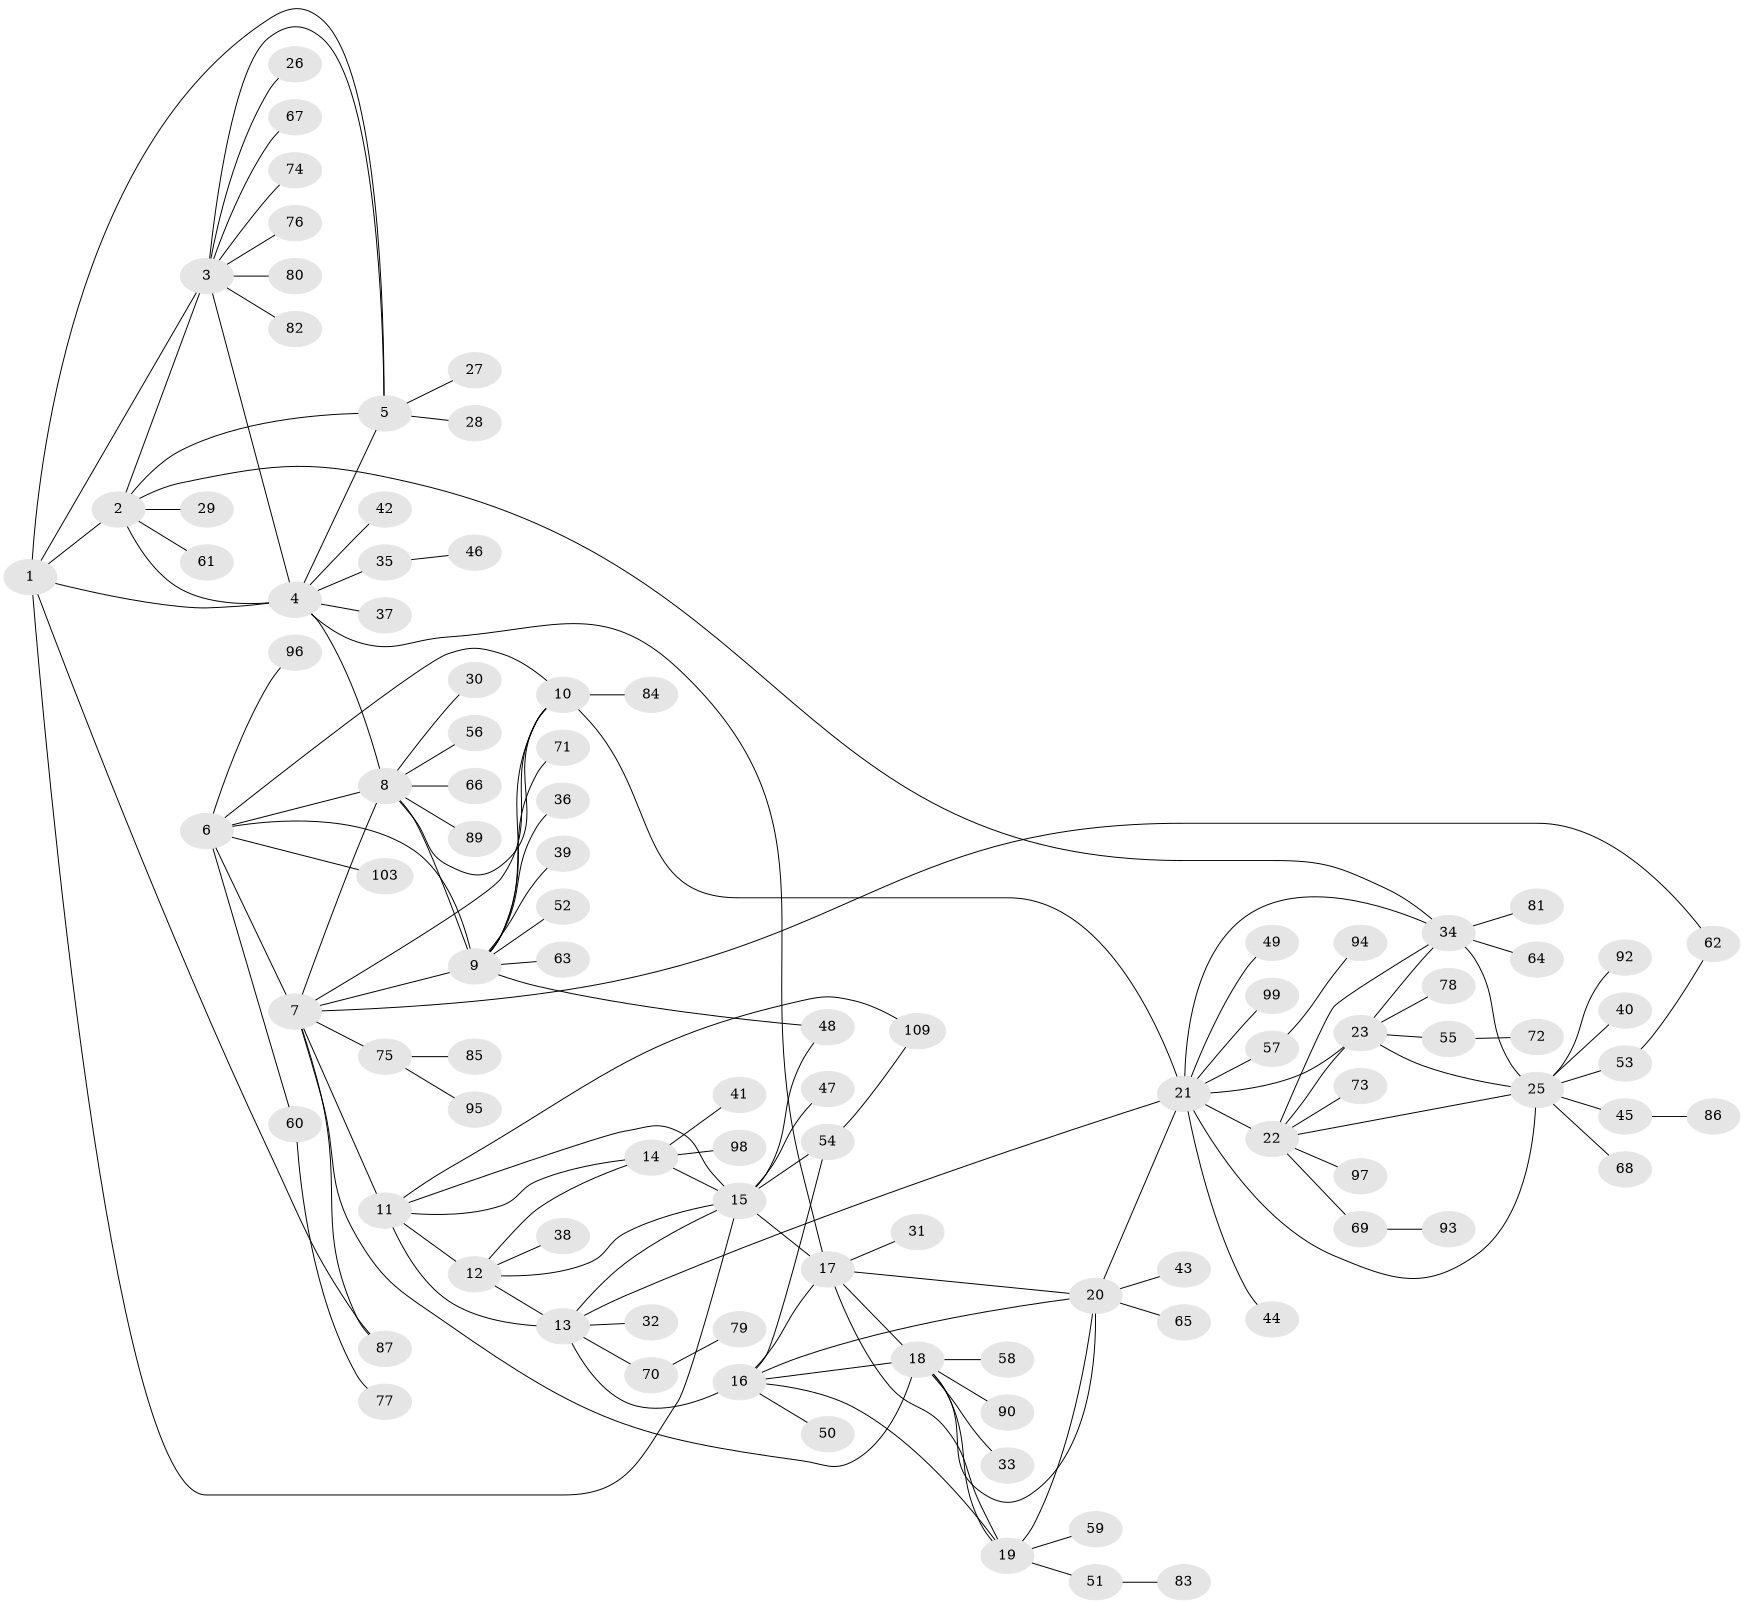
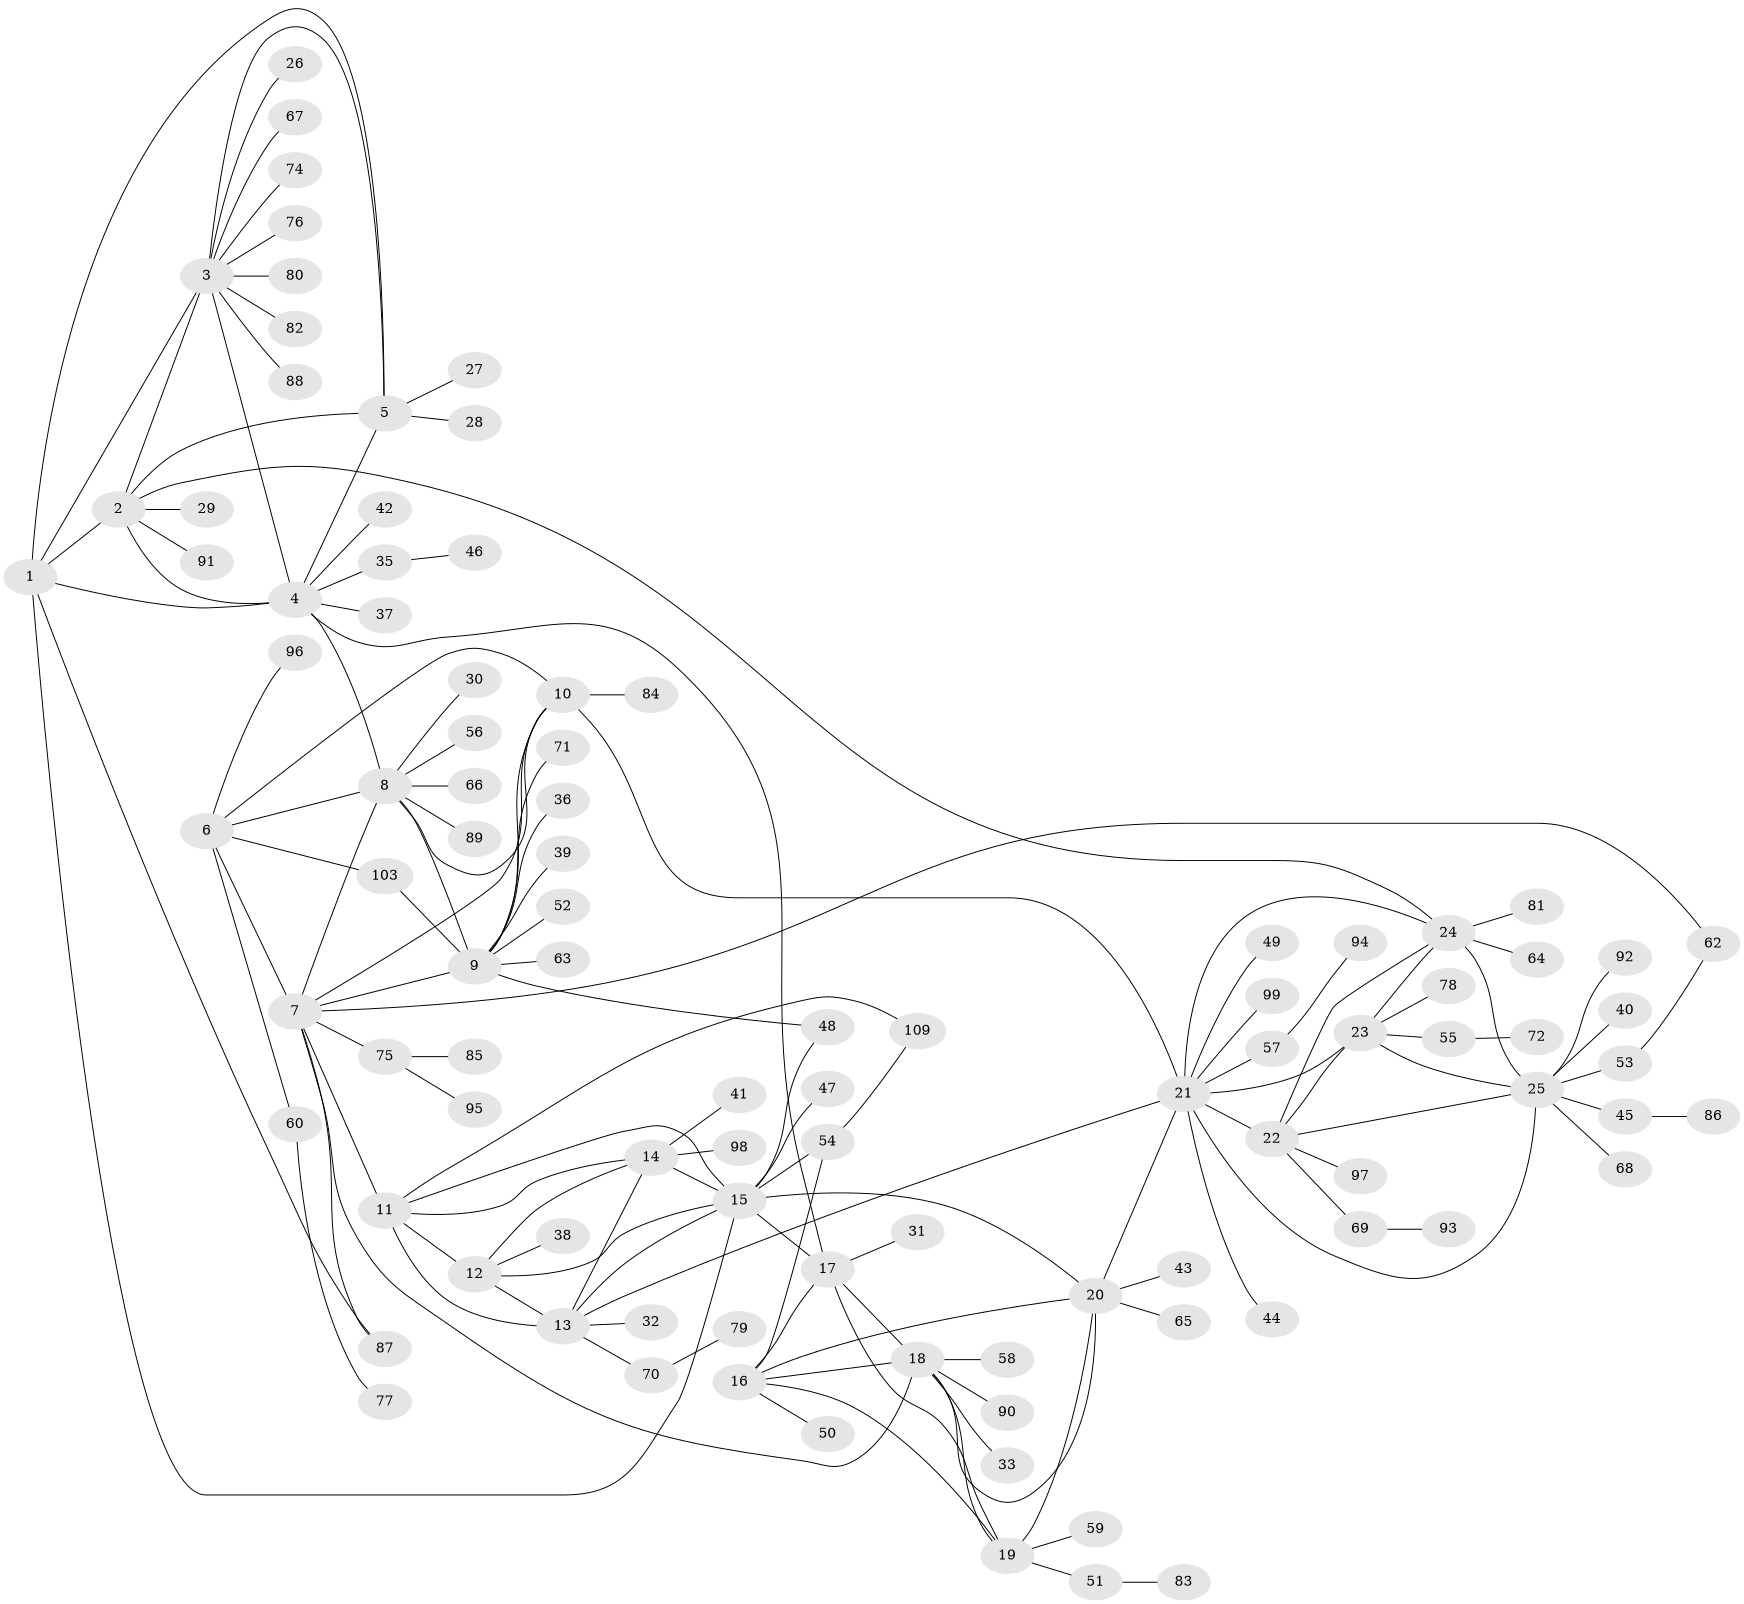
none -> (295, 382)
(207, 562) -> (207, 562)
(382, 835) -> (430, 921)
(1449, 933) -> (1449, 933)
(1360, 1086) -> none
(962, 1283) -> (933, 1203)
(633, 1405) -> (611, 1235)
